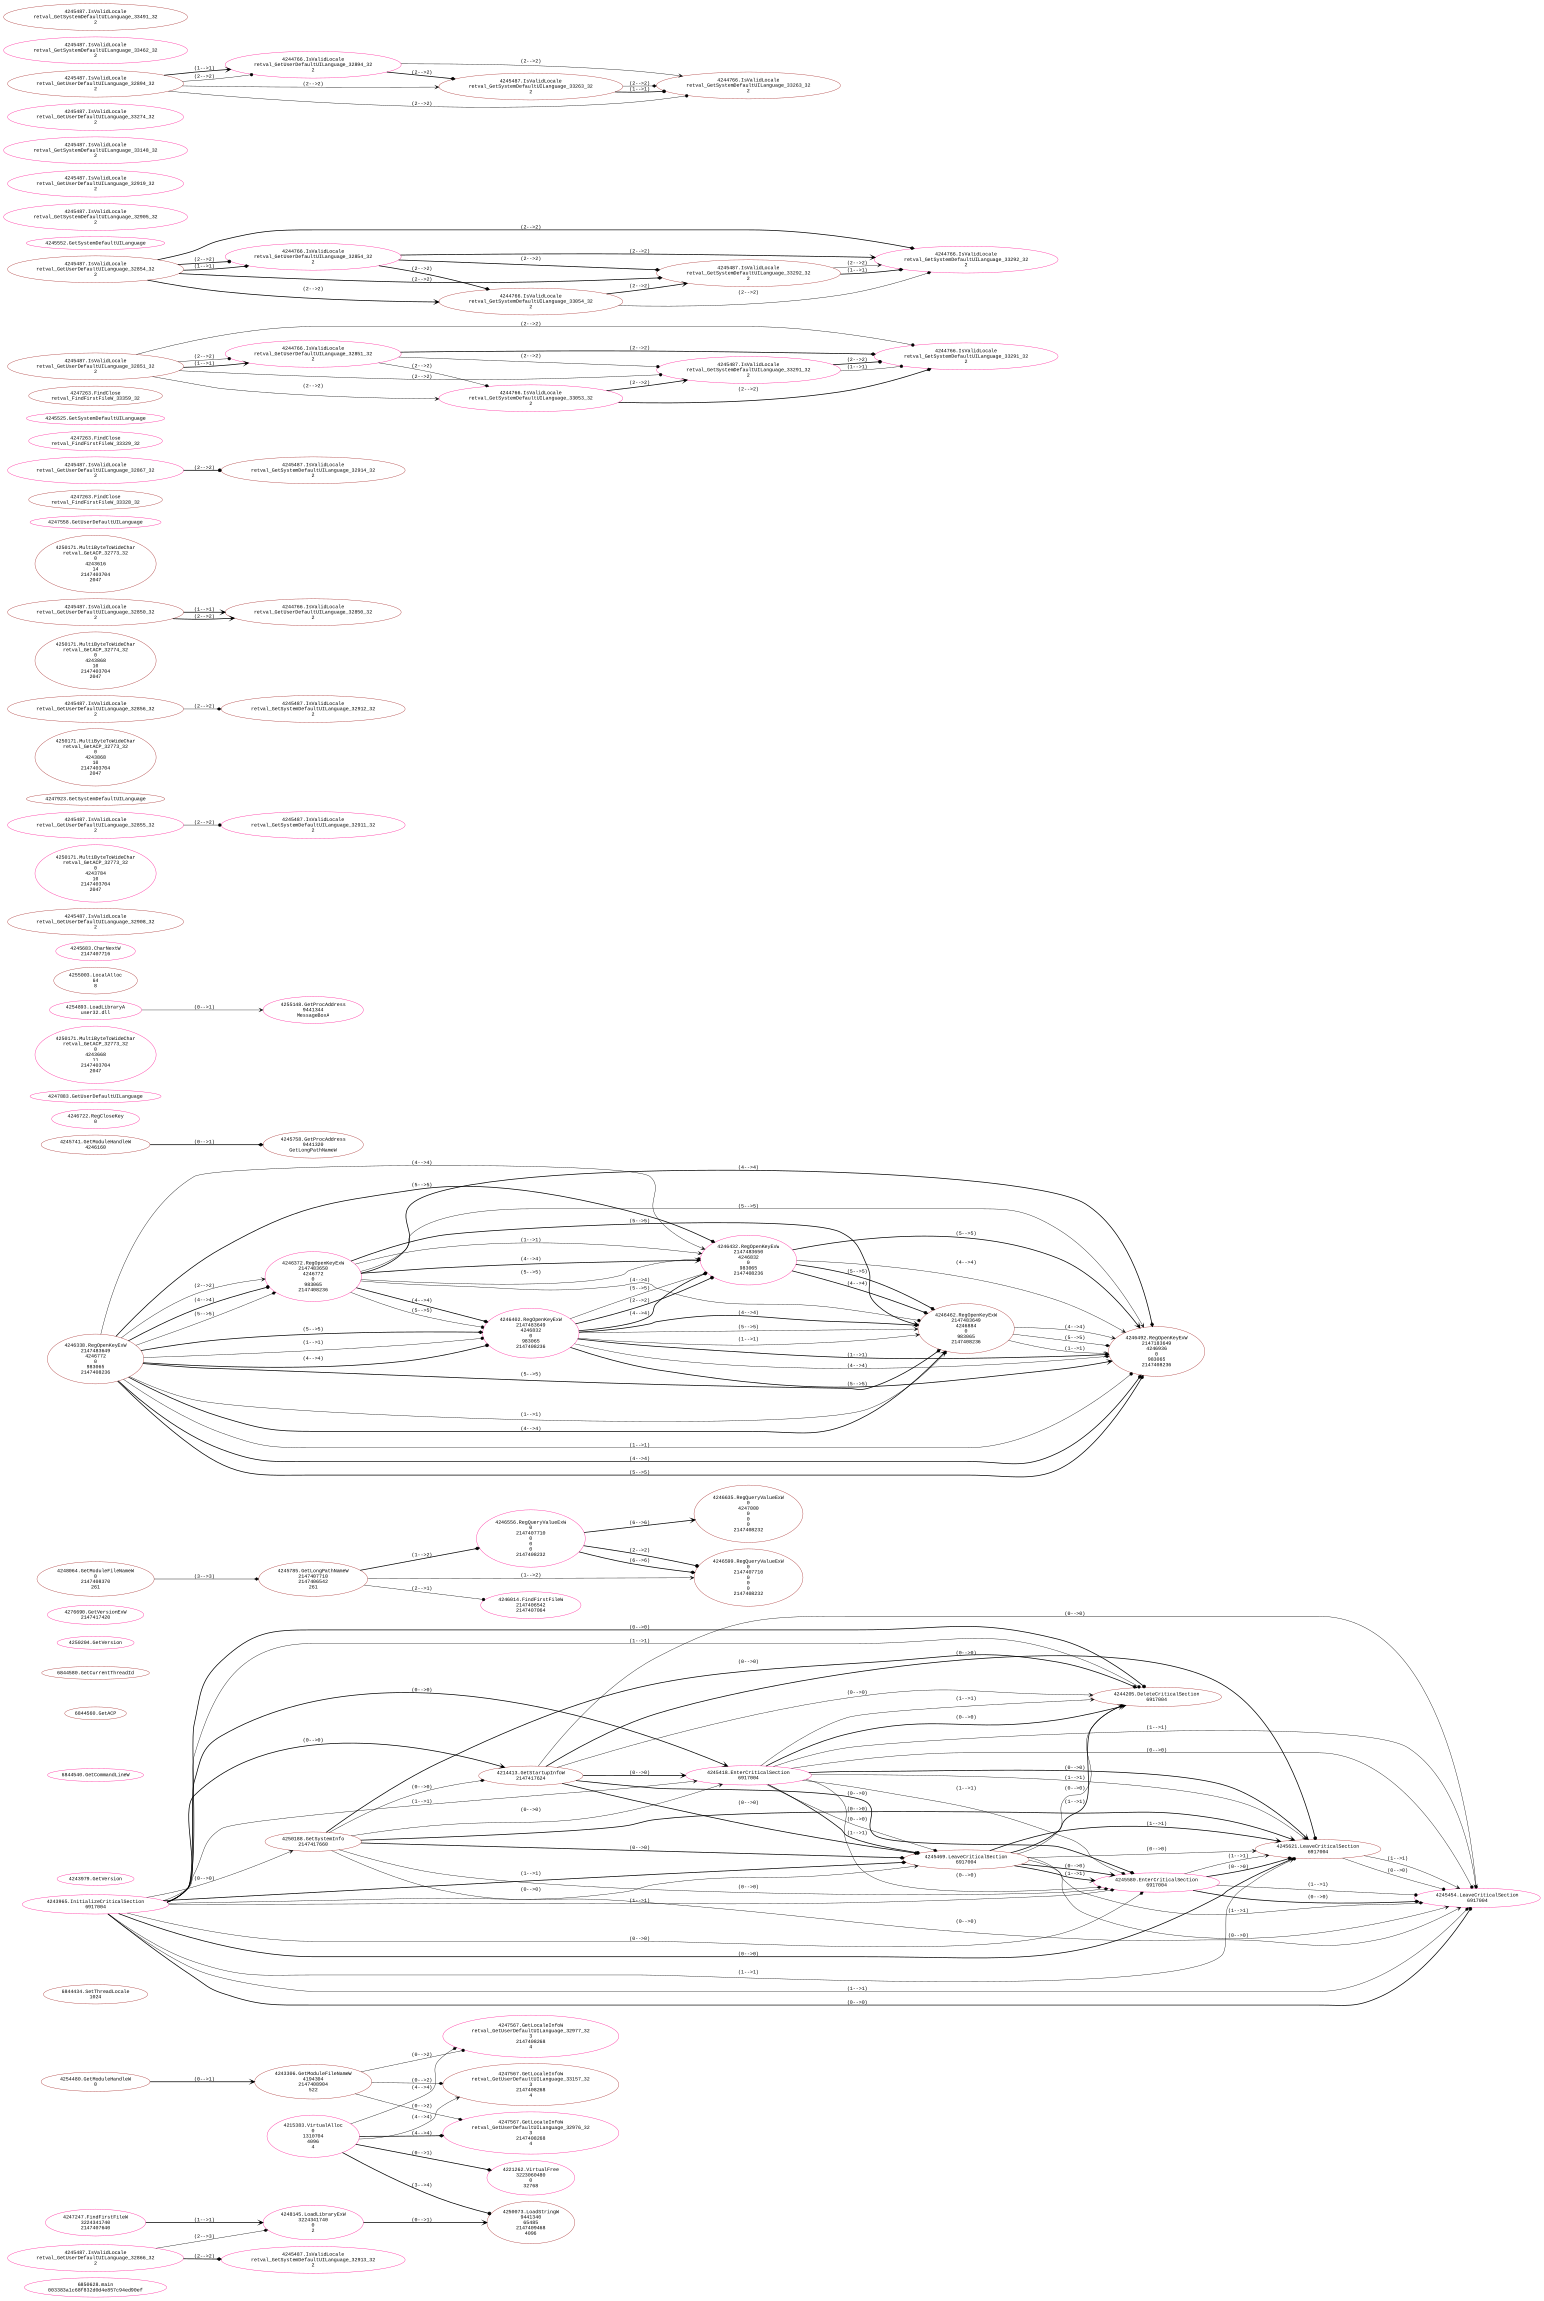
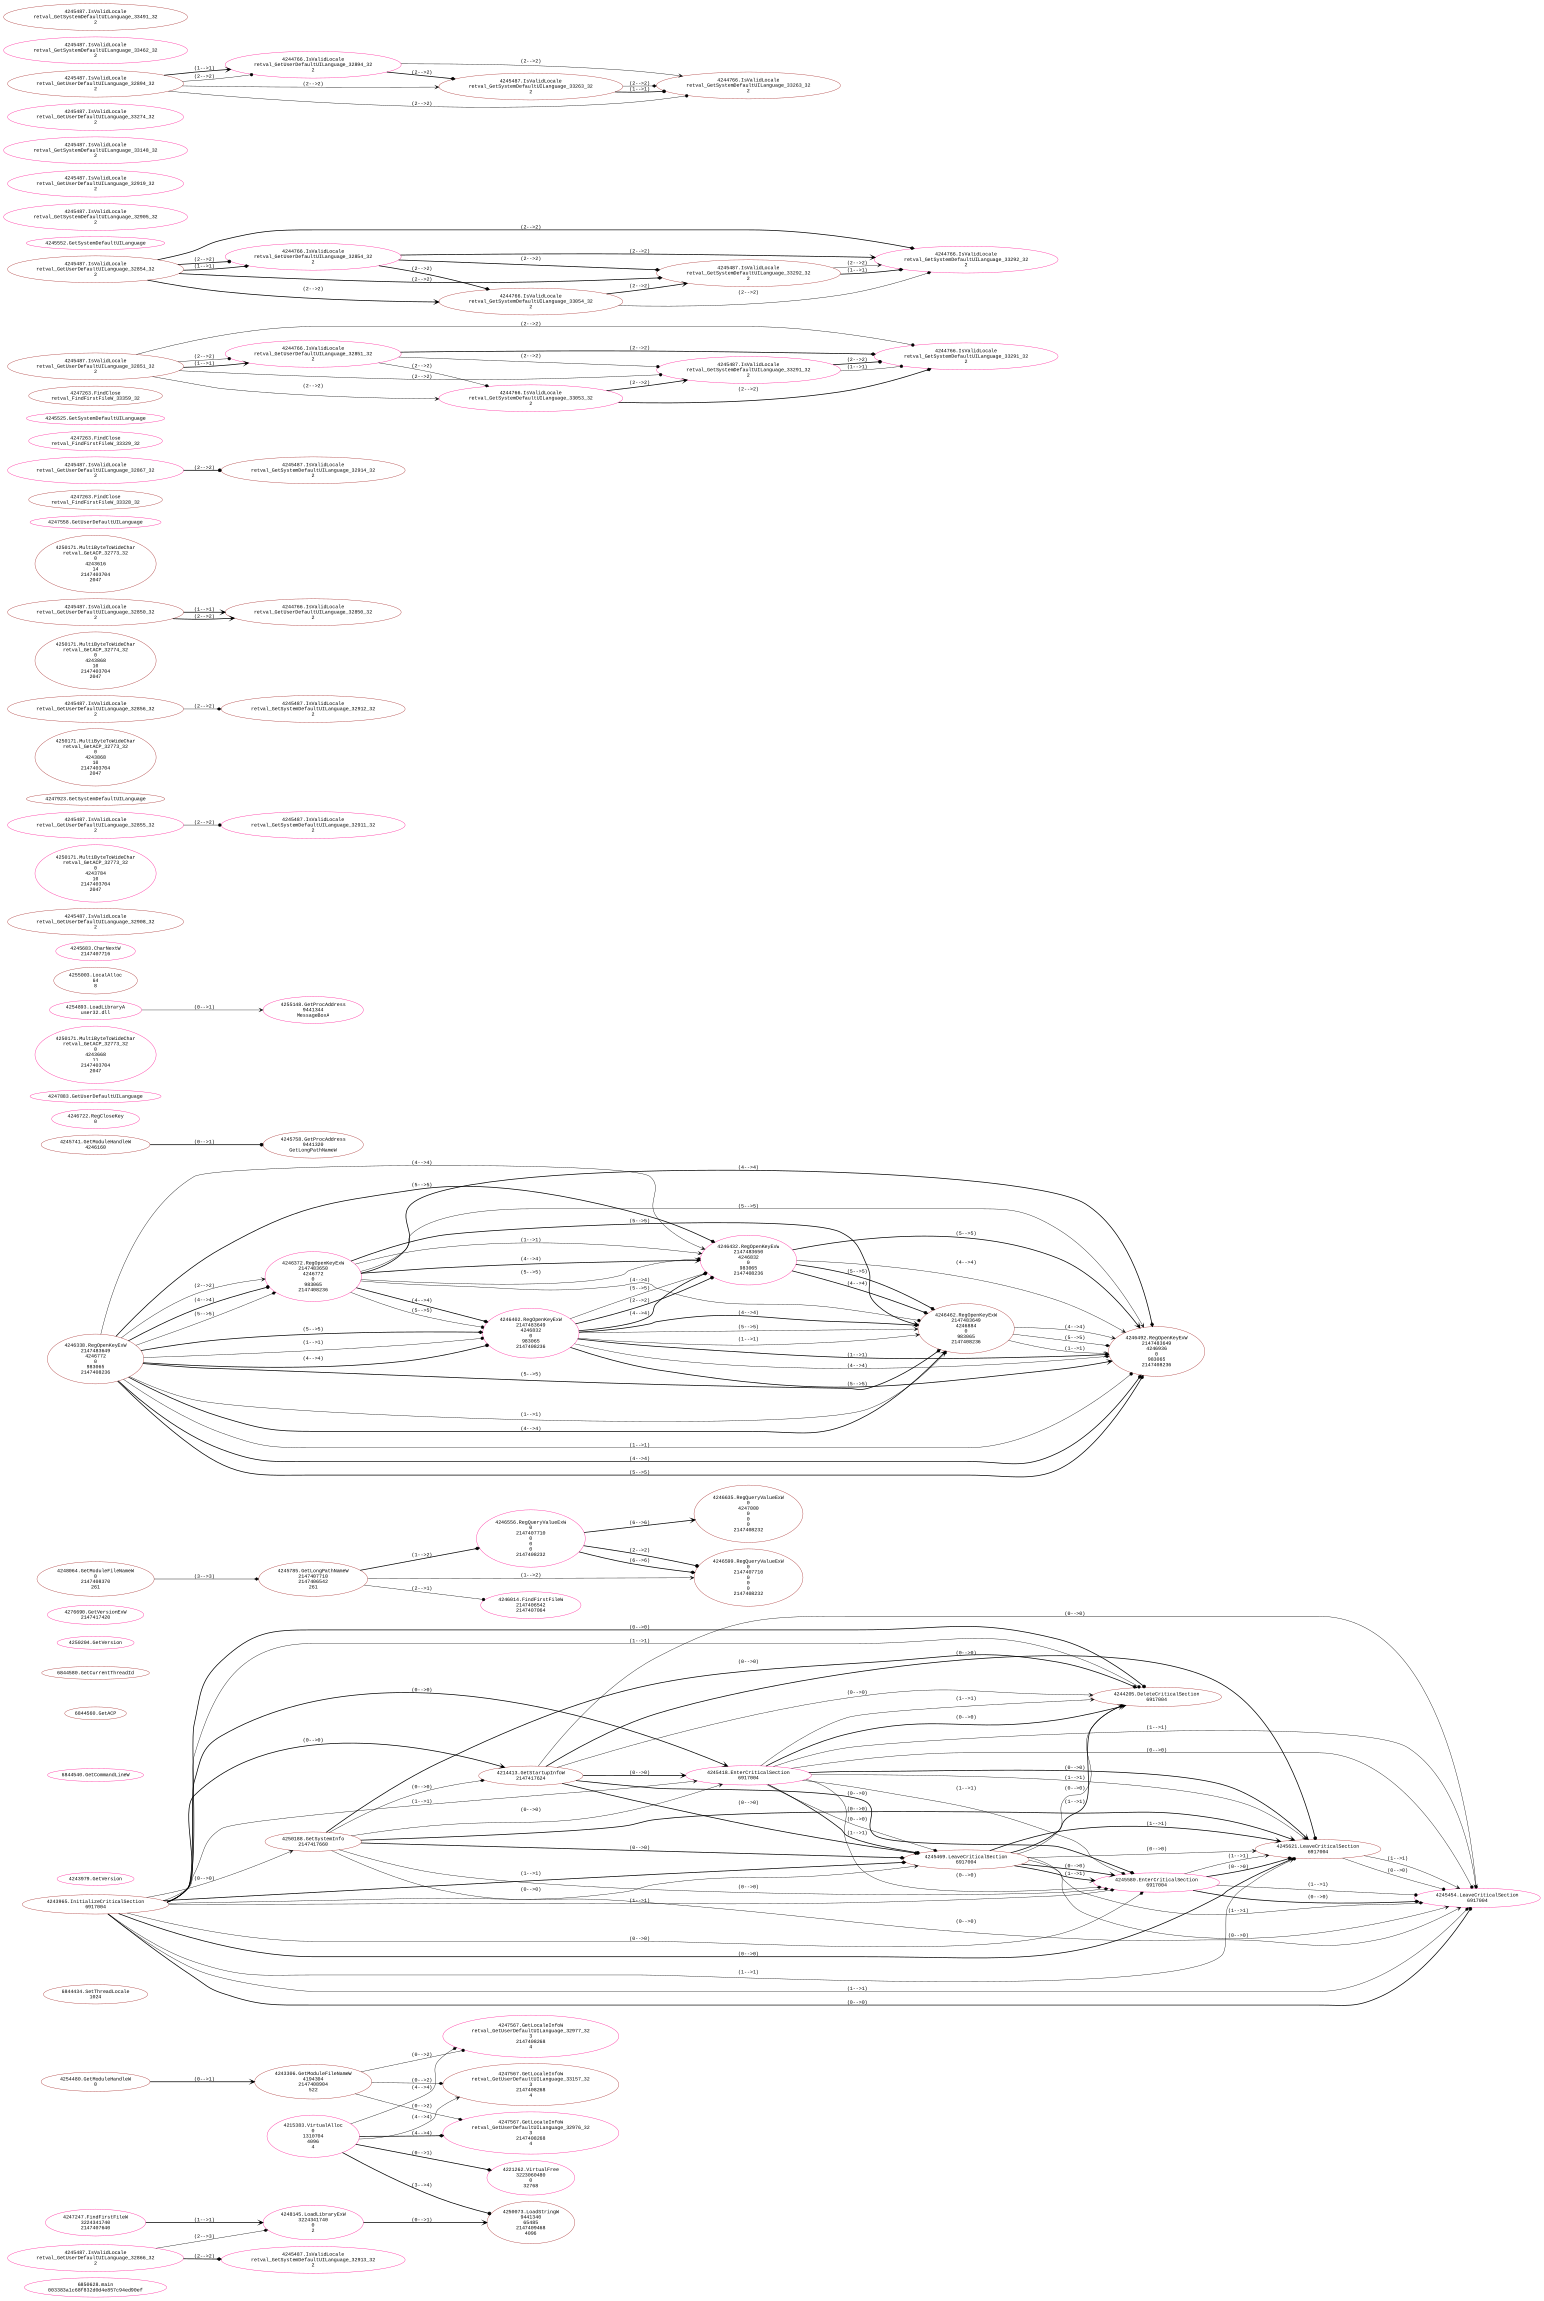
(205, 1145) -> (205, 1145)
(1157, 1351) -> (1157, 1351)
(96, 1904) -> (96, 1904)
